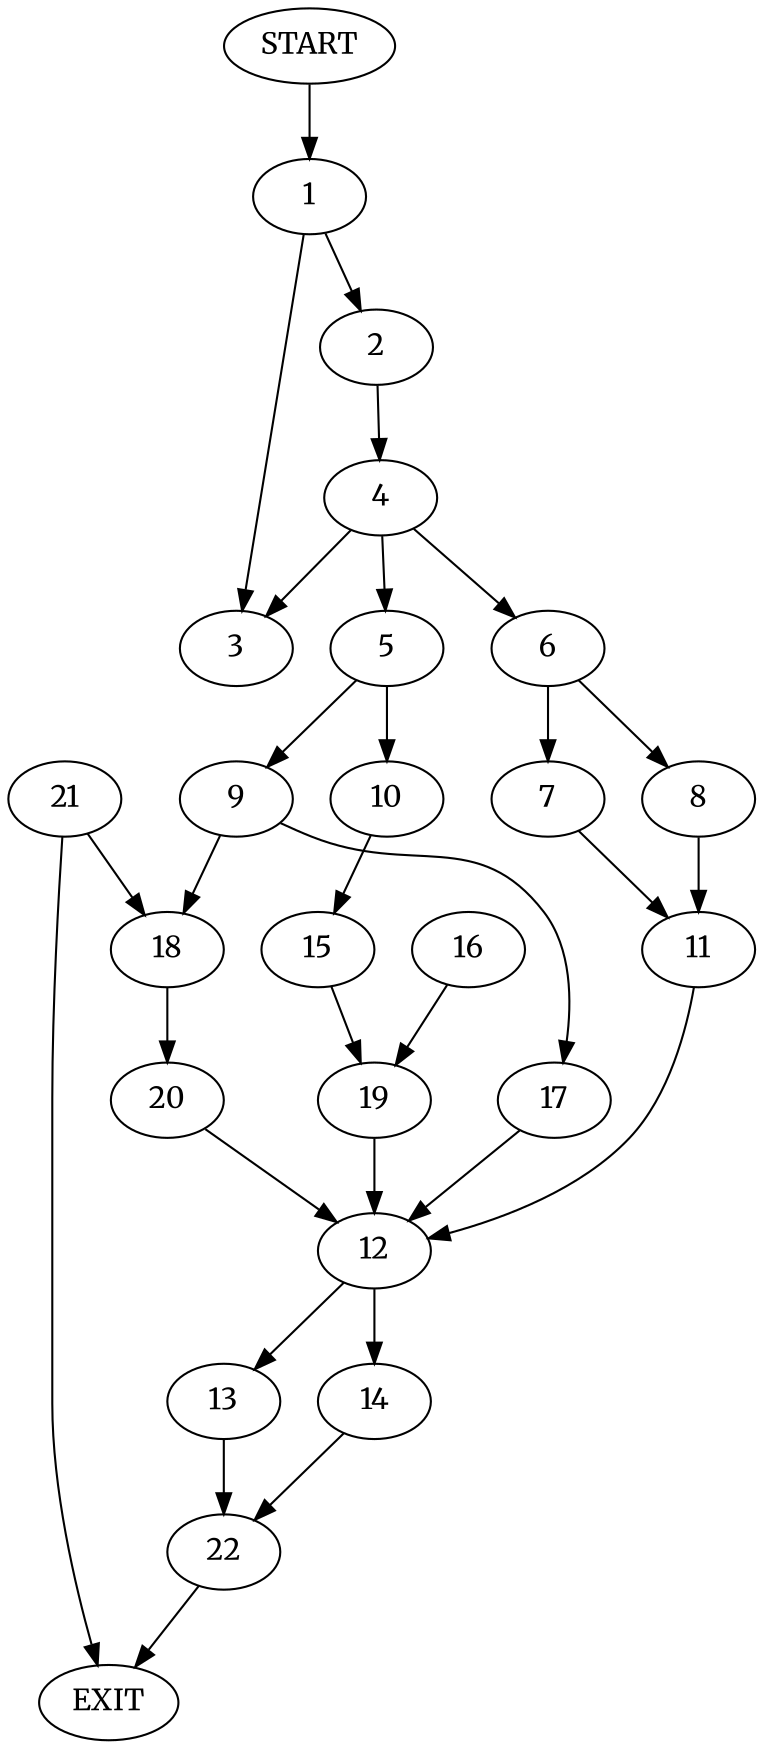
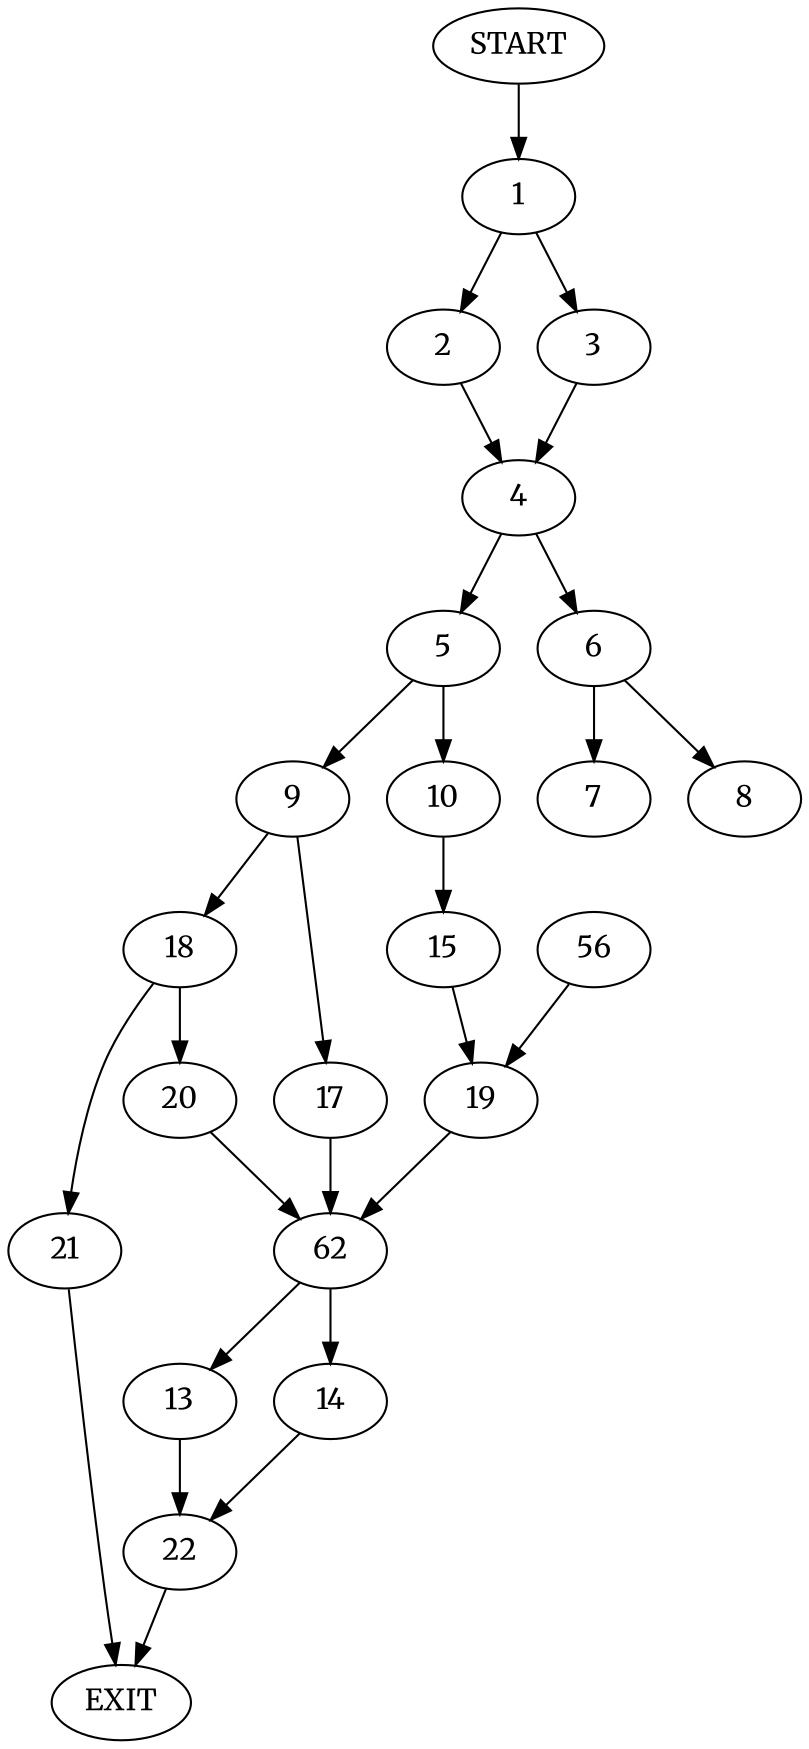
(316, 566) -> (561, 413)
(110, 866) -> (97, 1082)
(469, 950) -> (594, 950)
(699, 950) -> none
(374, 1251) -> (330, 1251)
